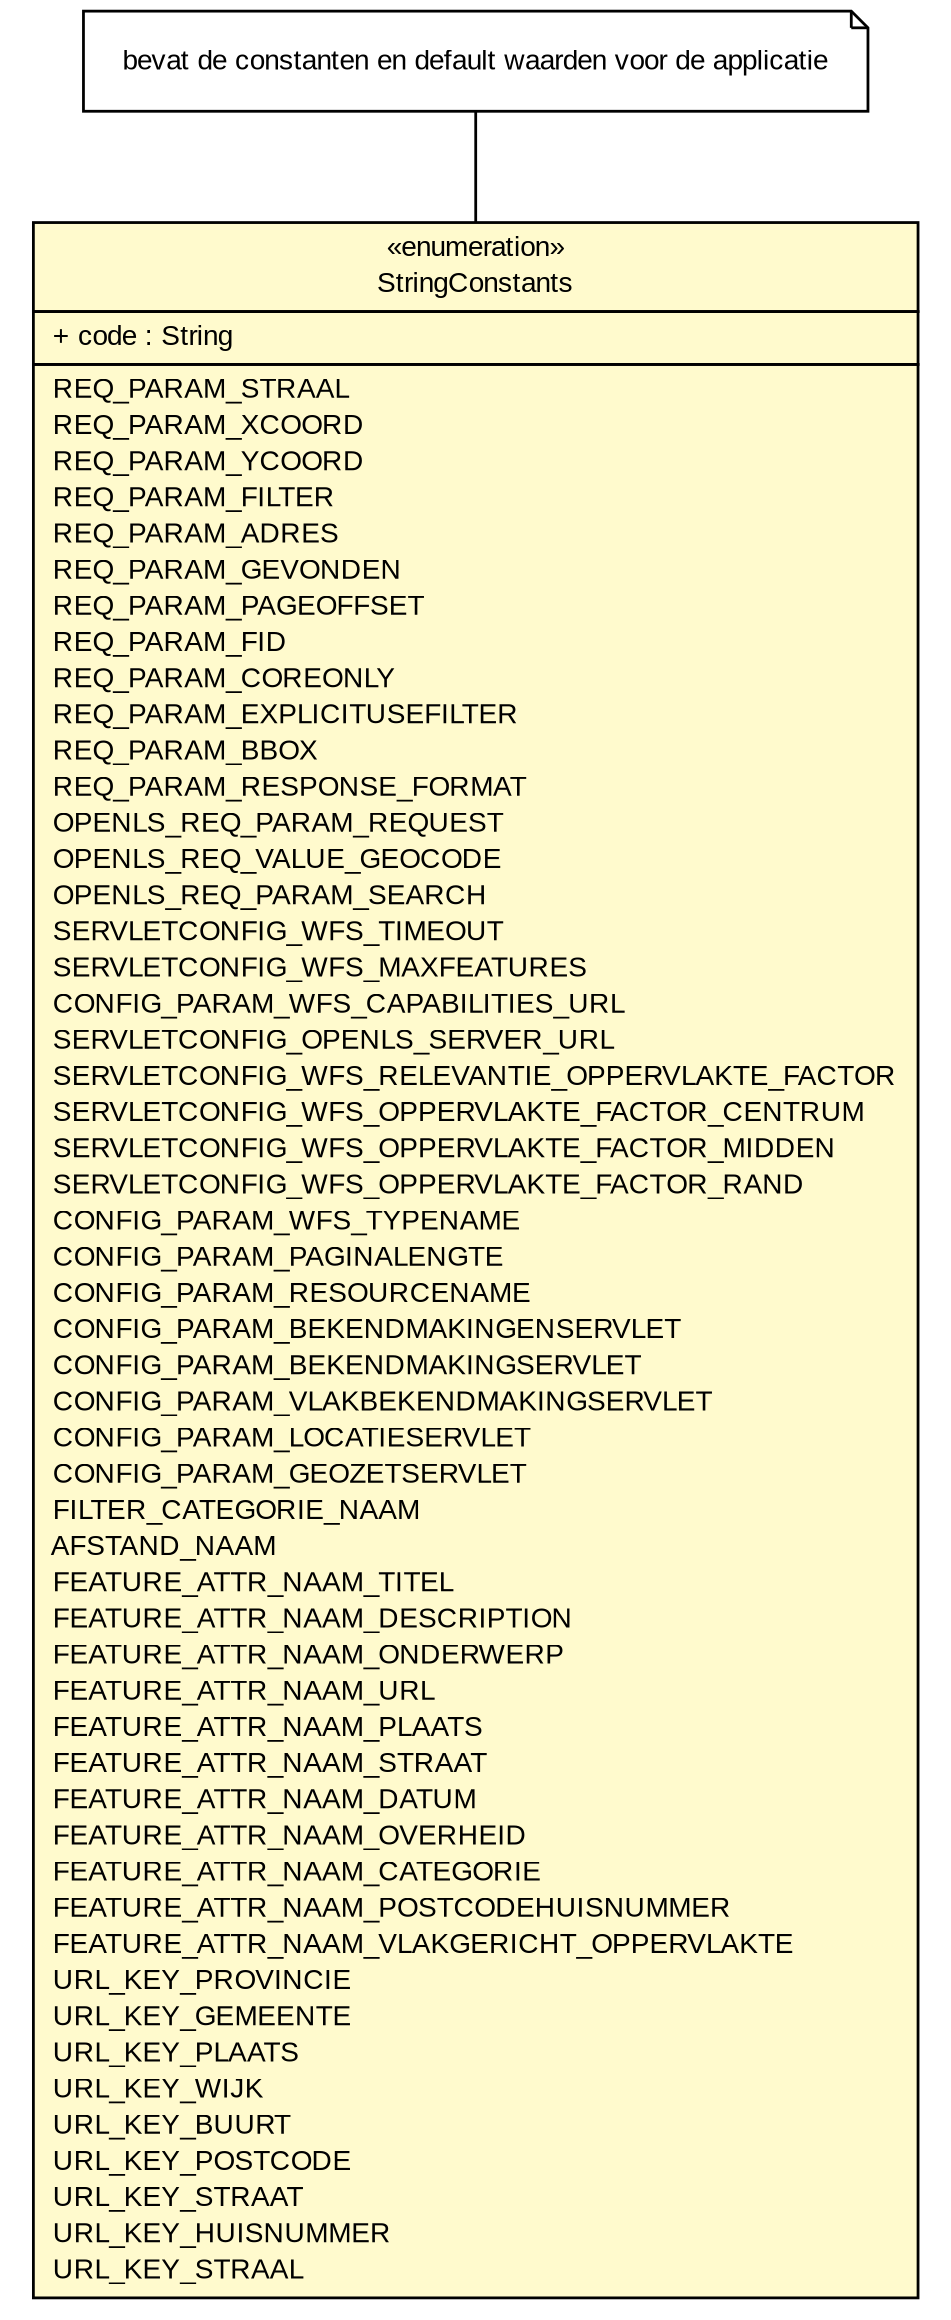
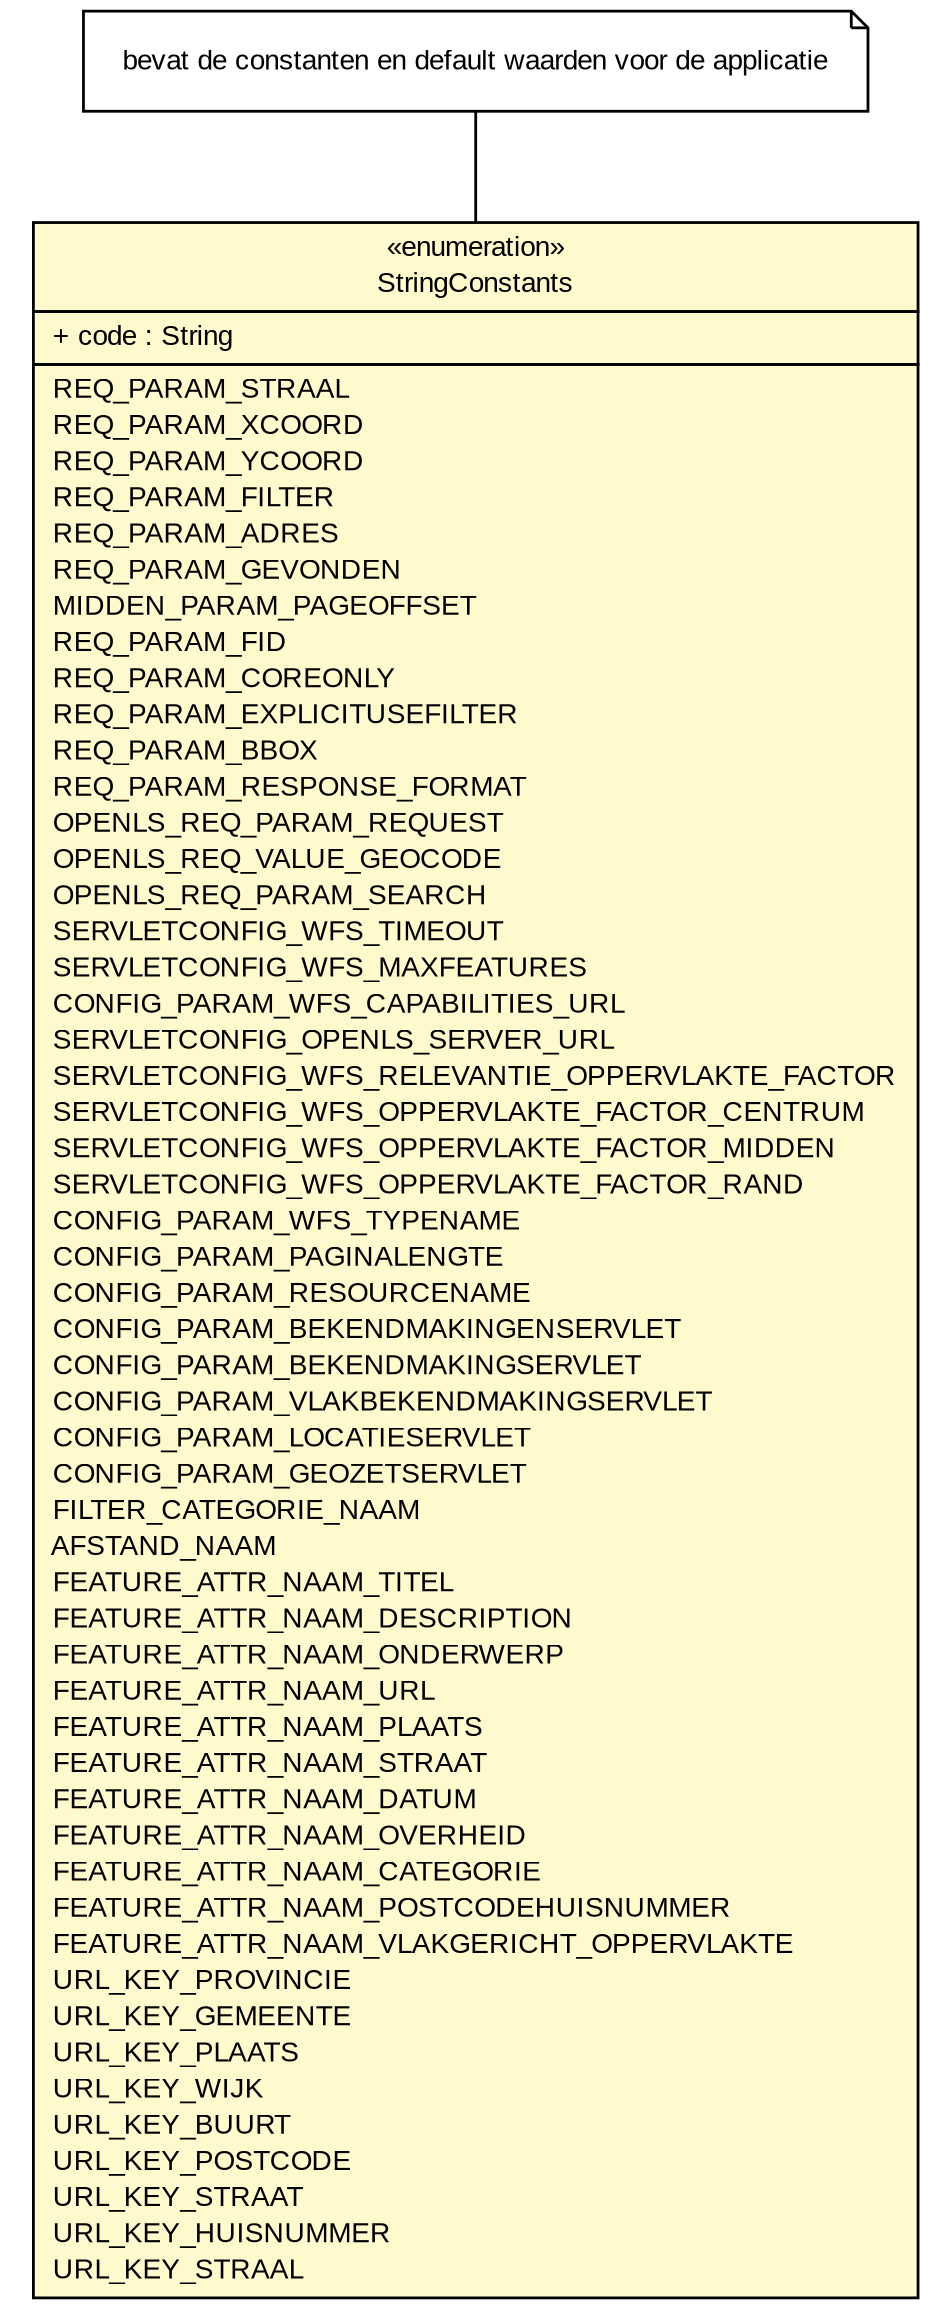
(239, 606) -> (266, 606)
